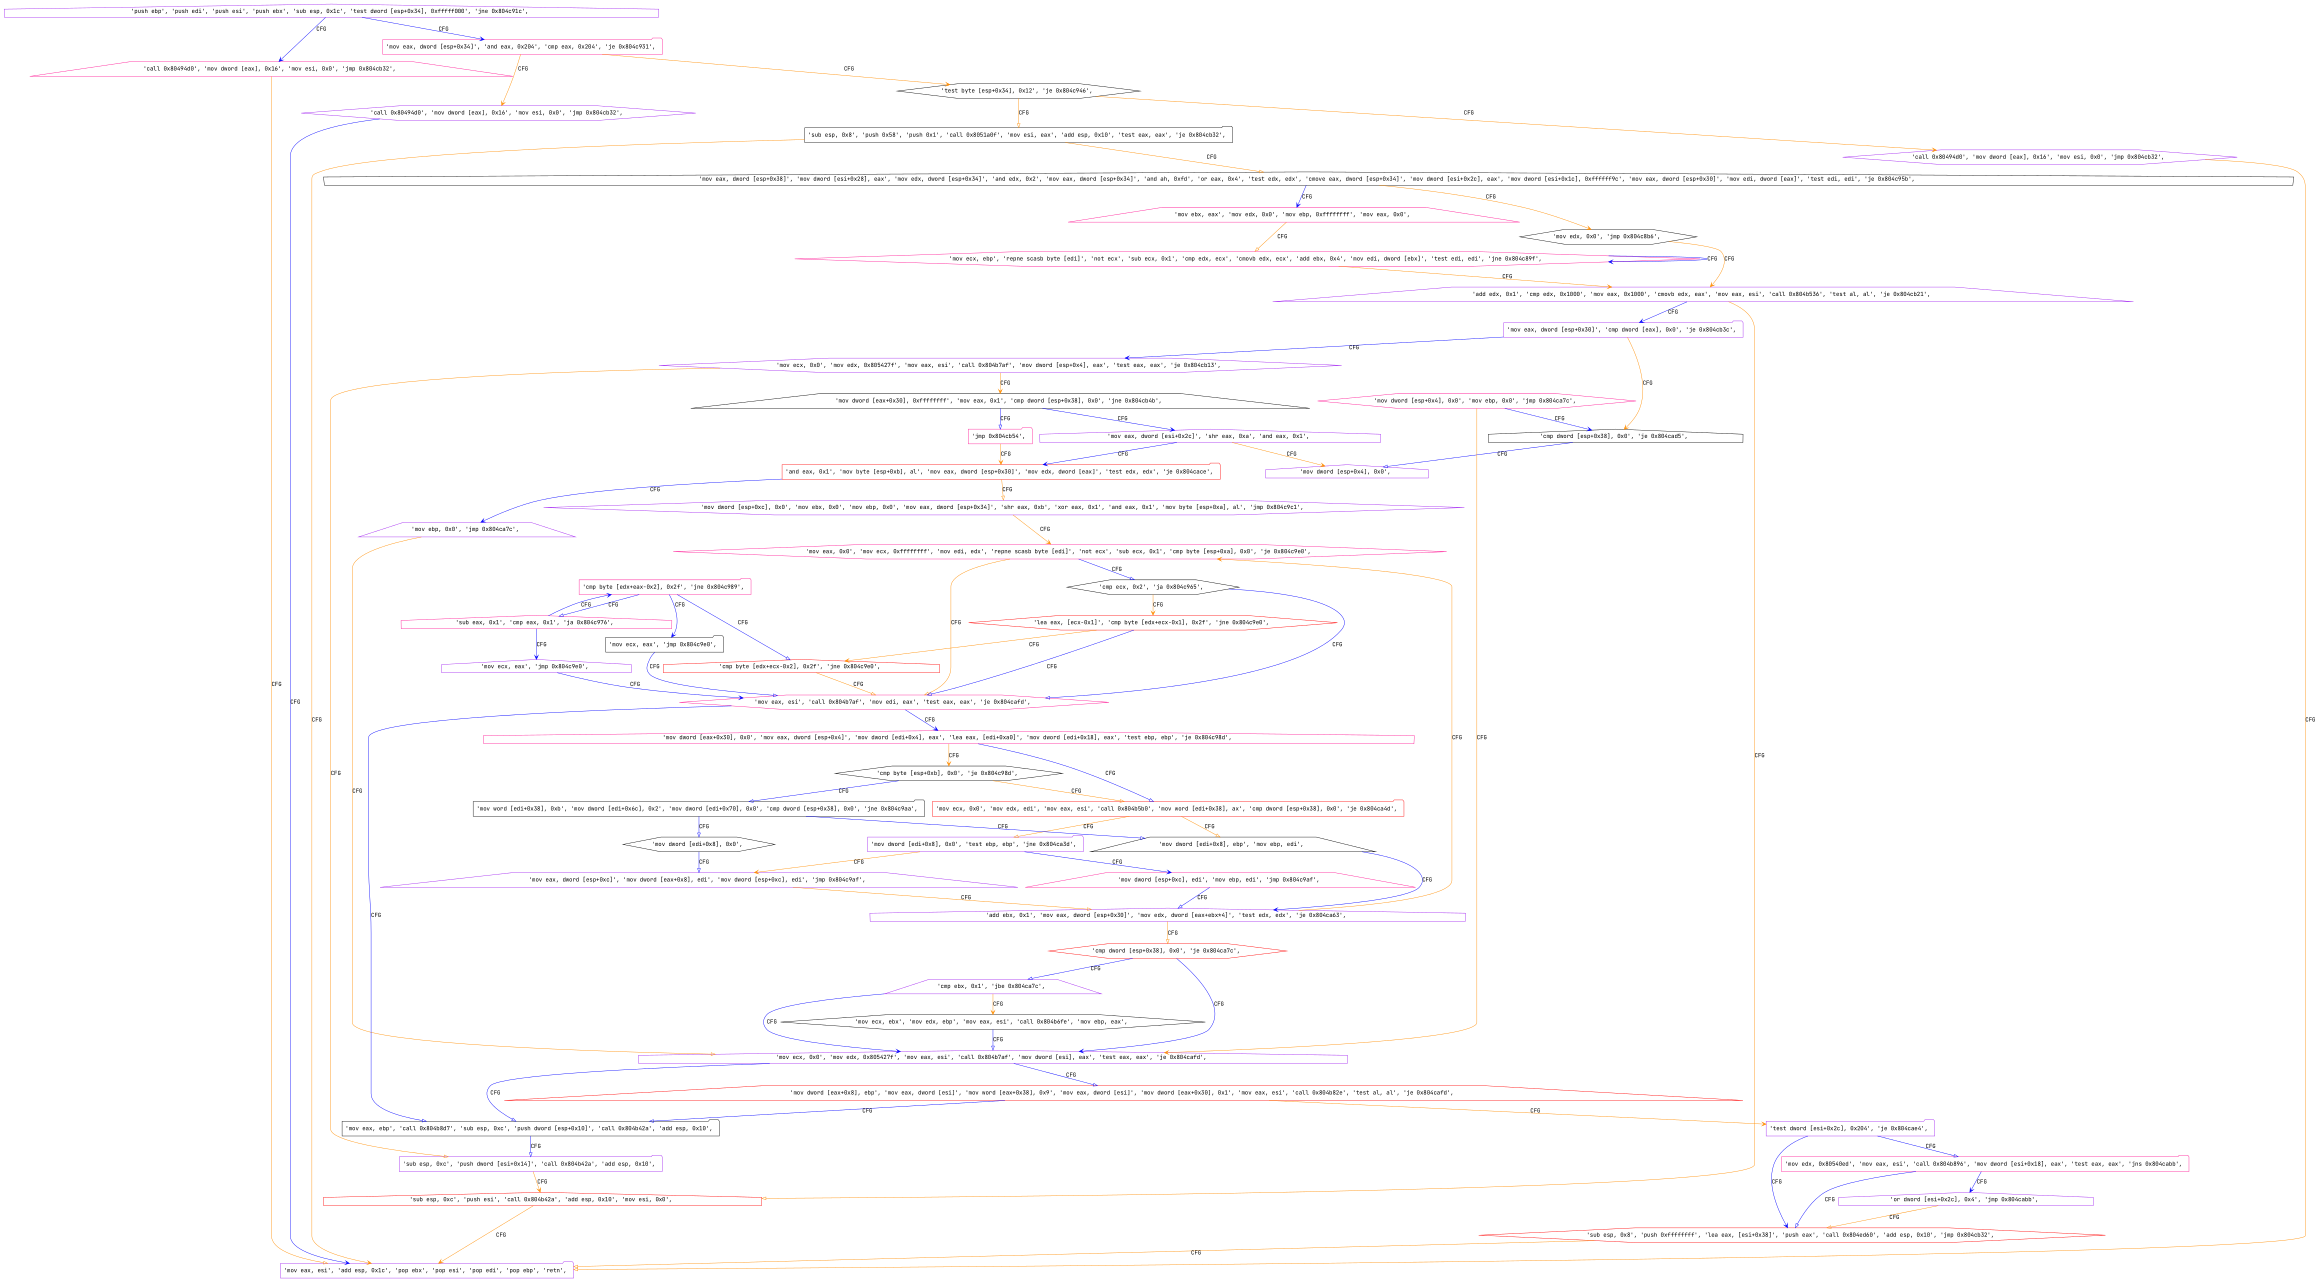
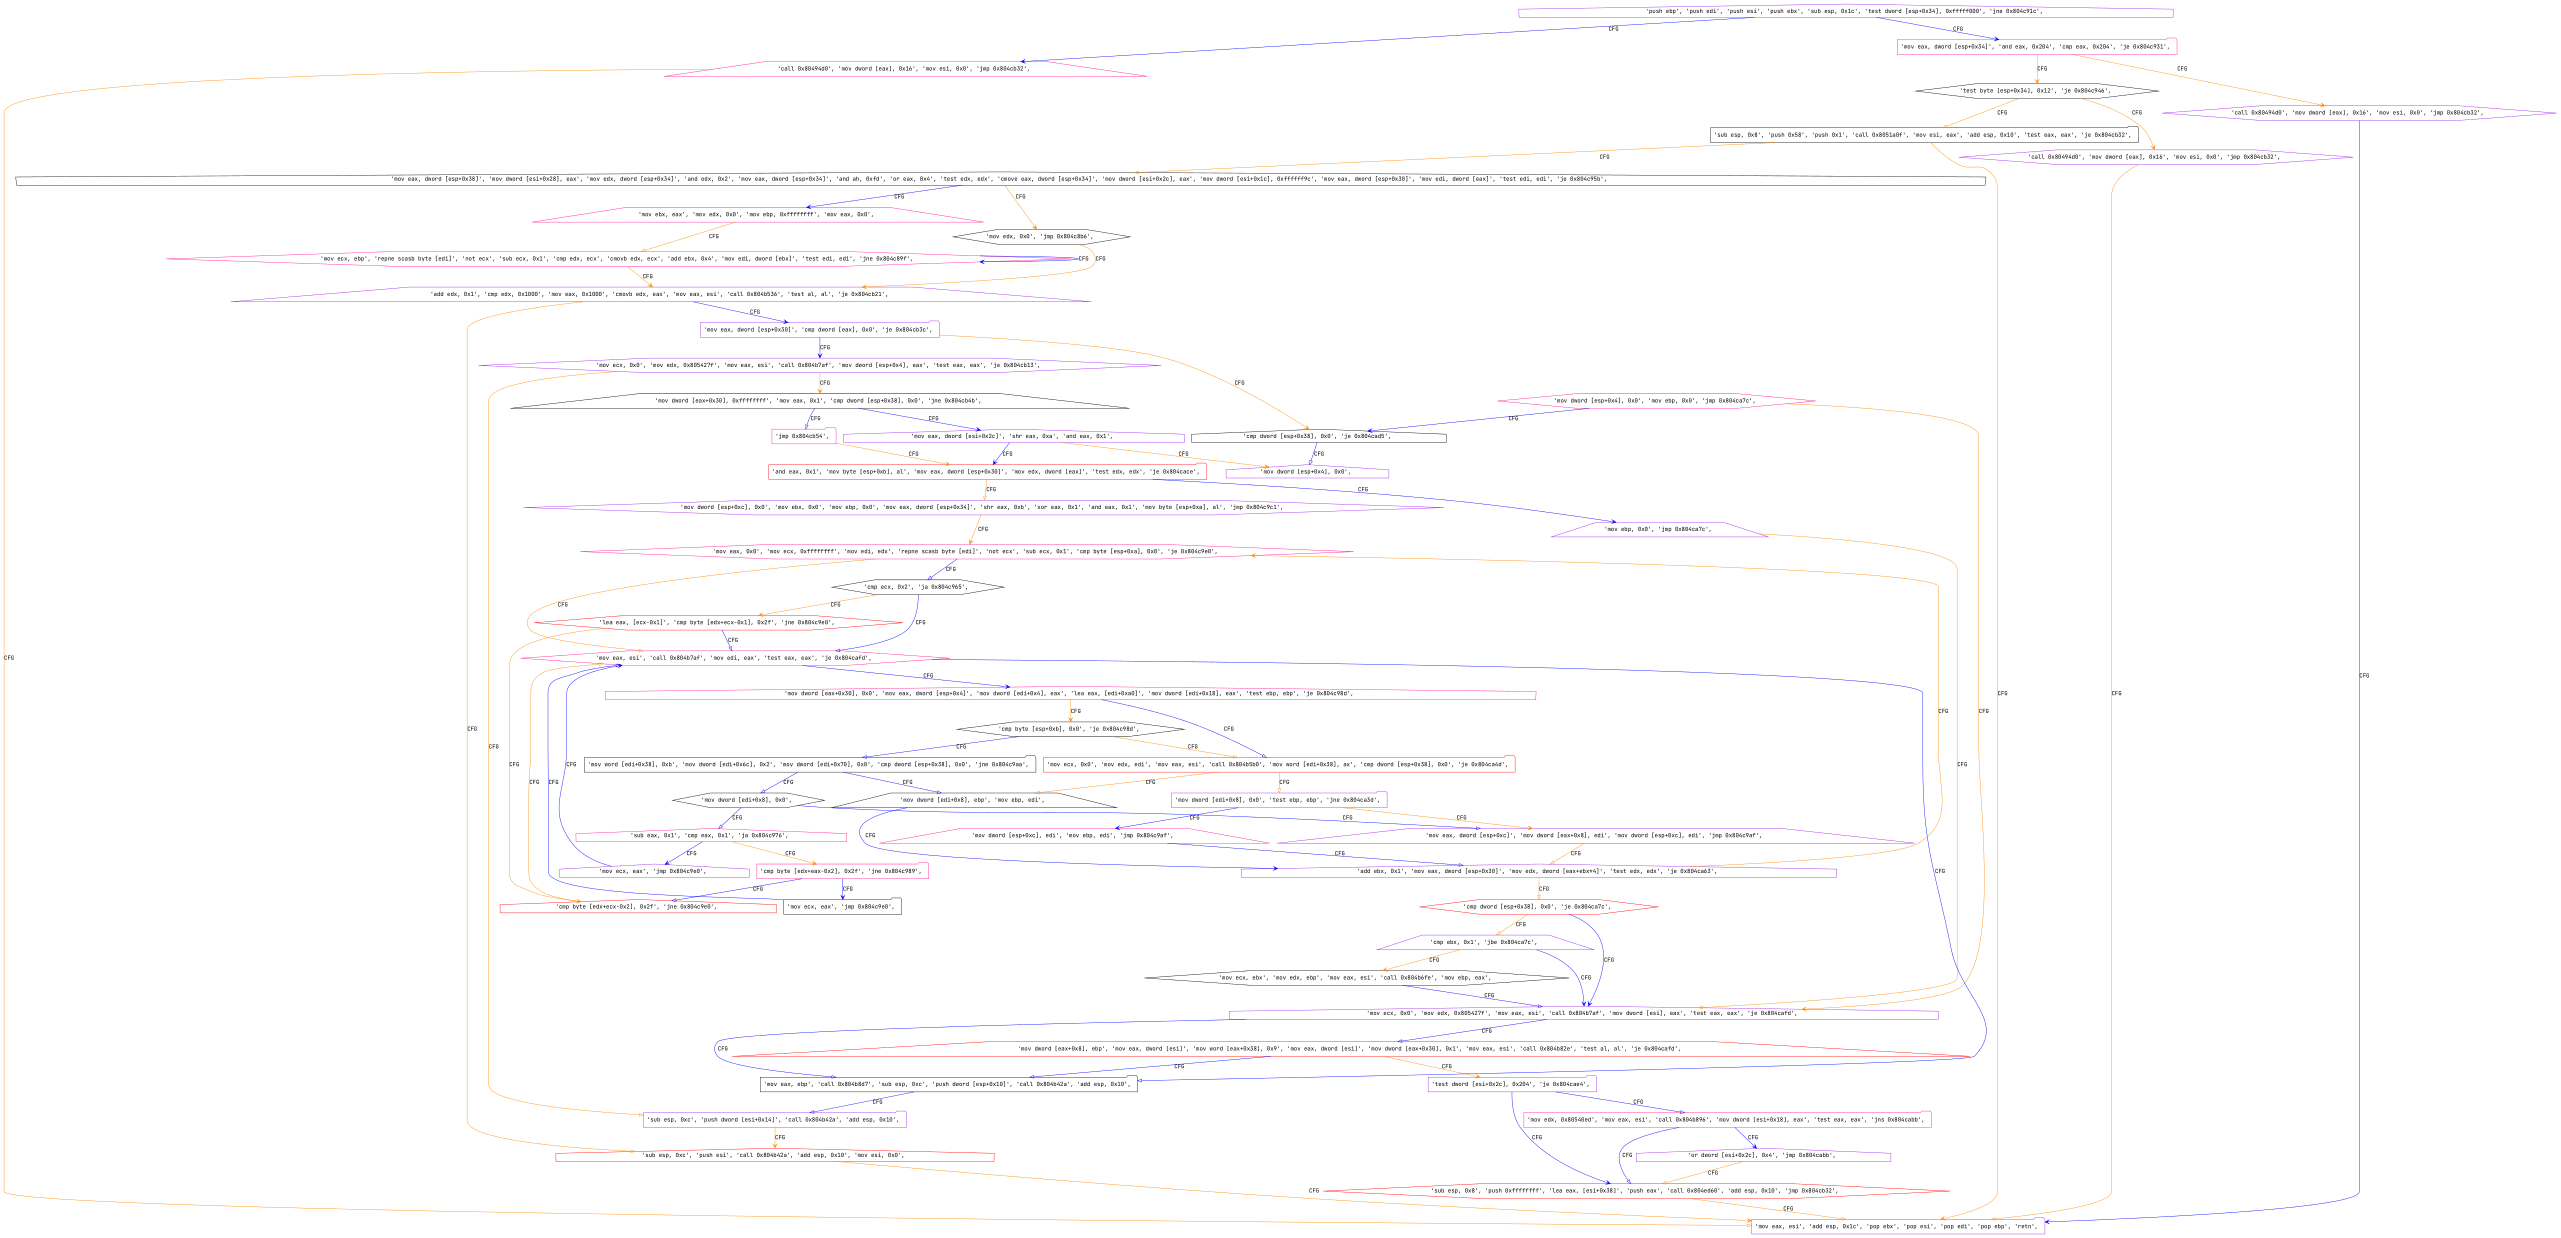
(577, 603) -> (772, 852)
(601, 605) -> (731, 817)
(1082, 968) -> (1514, 924)
